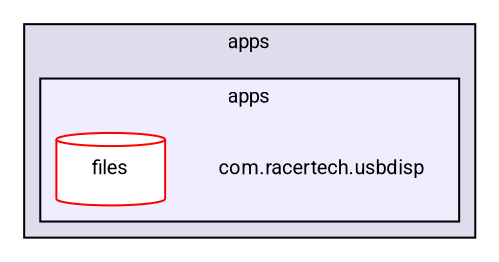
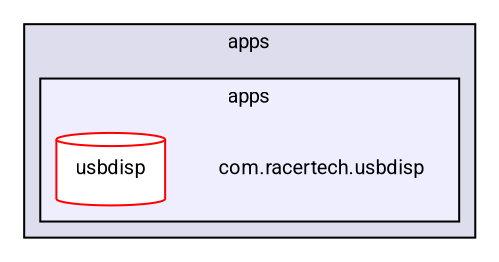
(111, 169) -> (111, 169)
